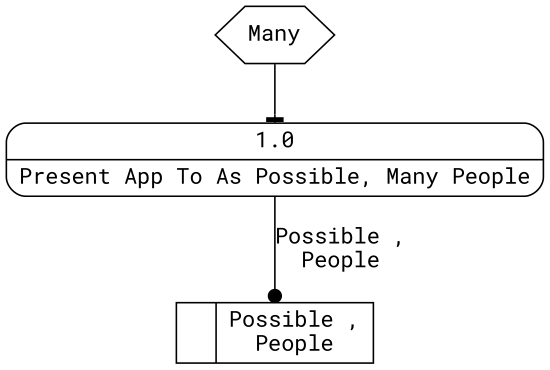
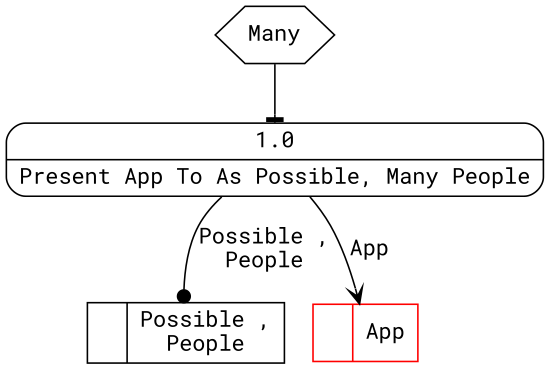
none -> (365, 333)
